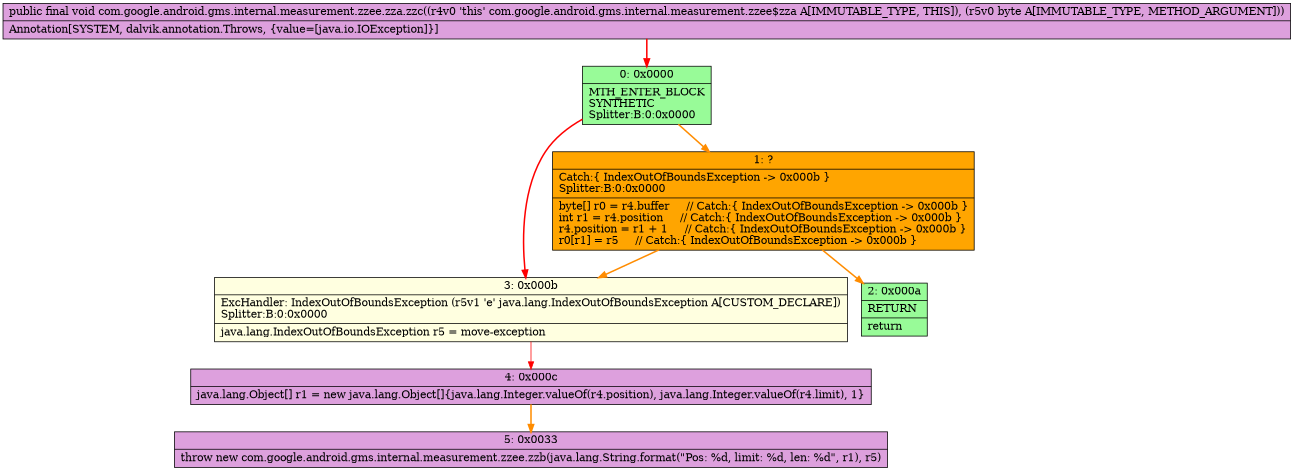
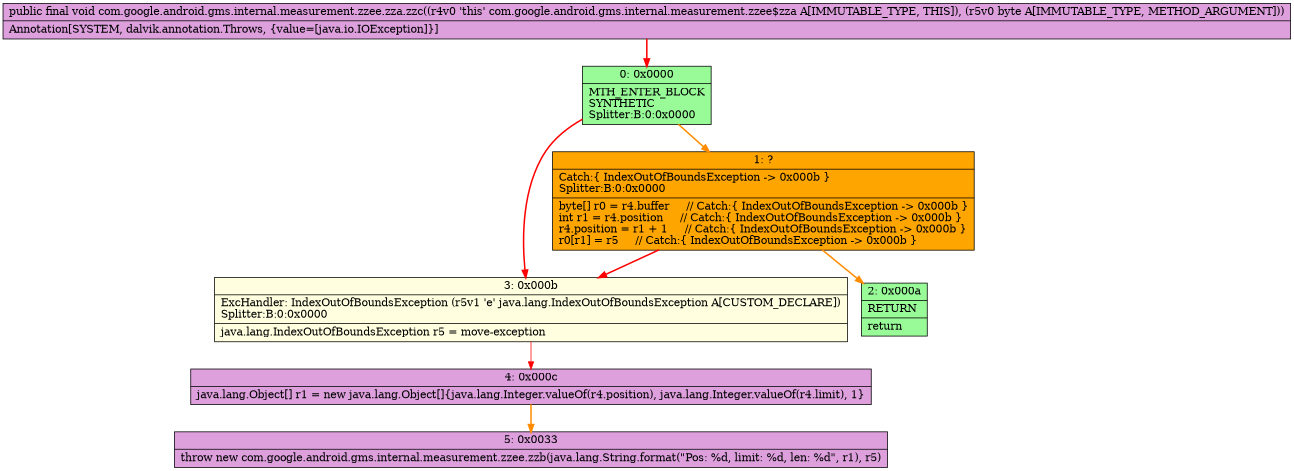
(632, 262) -> (632, 262)
